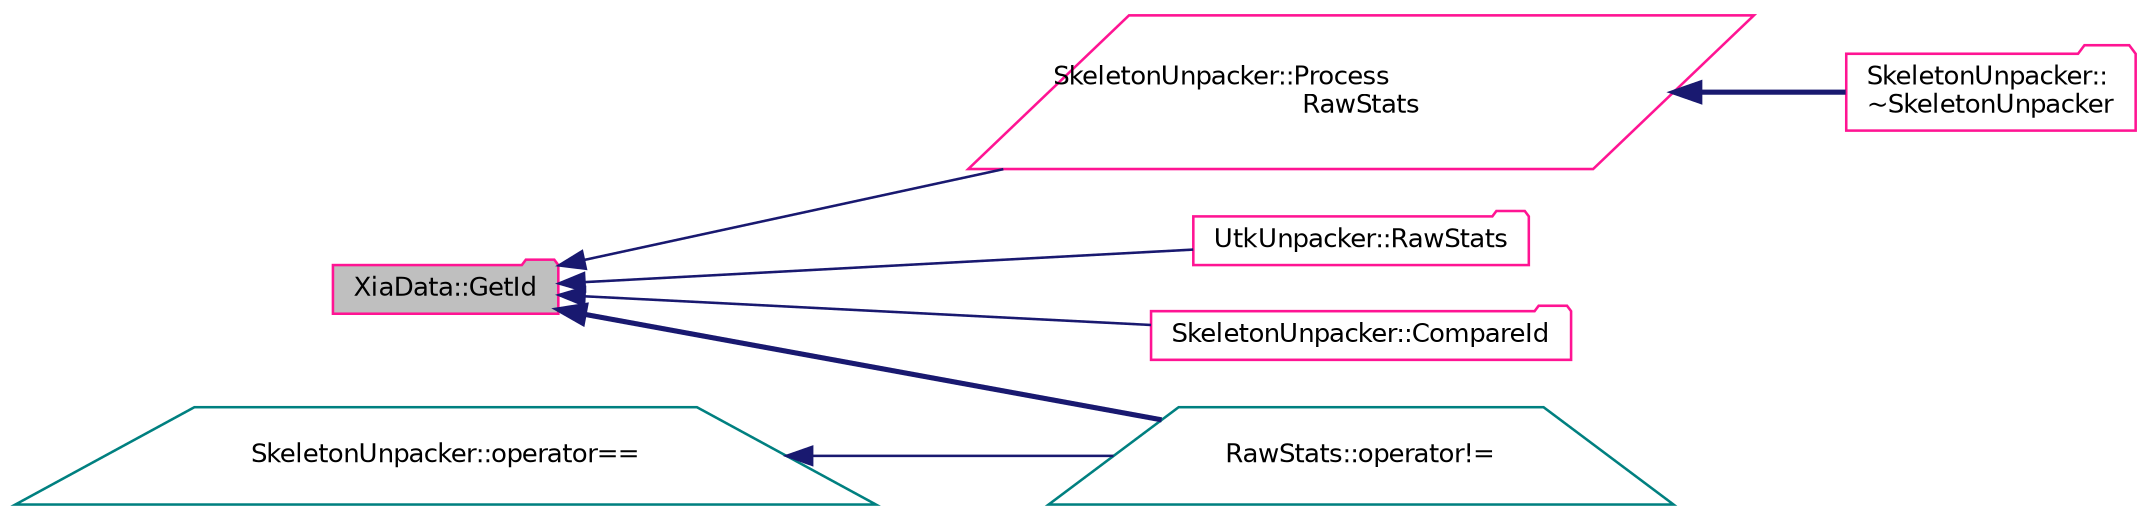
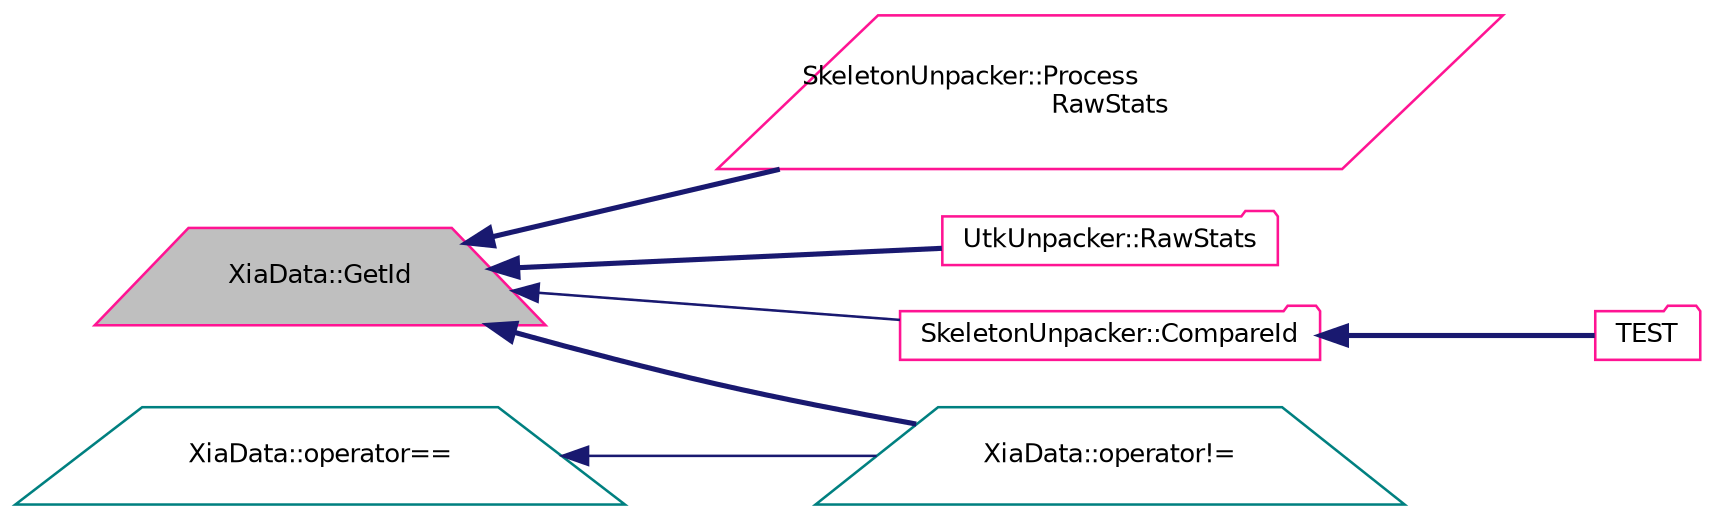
(1991, 92) -> none
(794, 215) -> (636, 203)
(889, 266) -> (730, 258)
(446, 289) -> (320, 277)
none -> (1648, 336)
(446, 456) -> (320, 456)
(1361, 456) -> (1110, 456)
